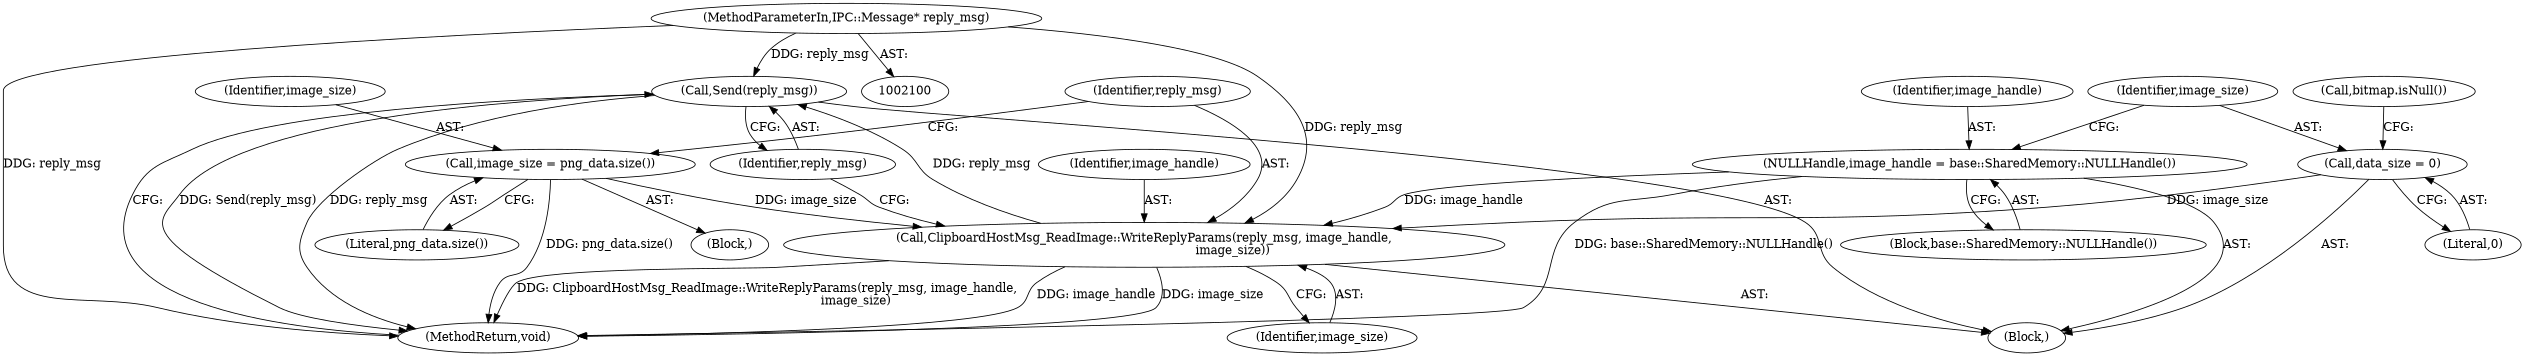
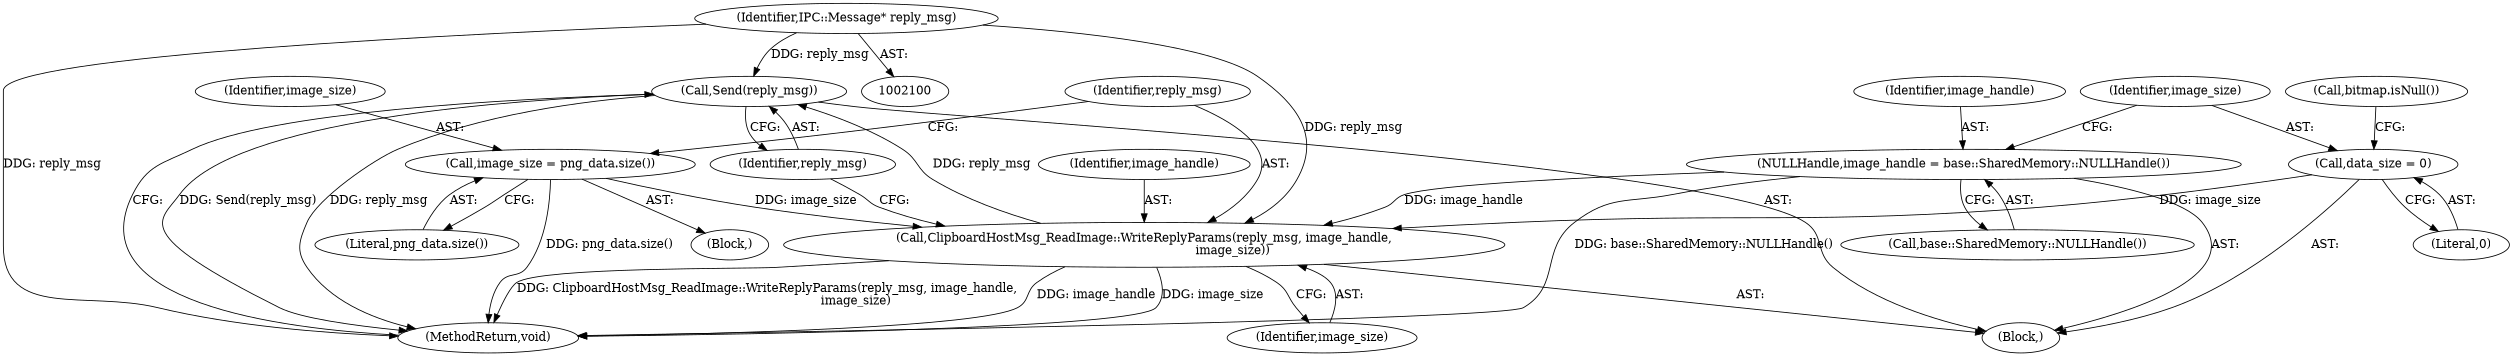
(846, 18) -> (846, 18)
(2023, 245) -> (2018, 245)
